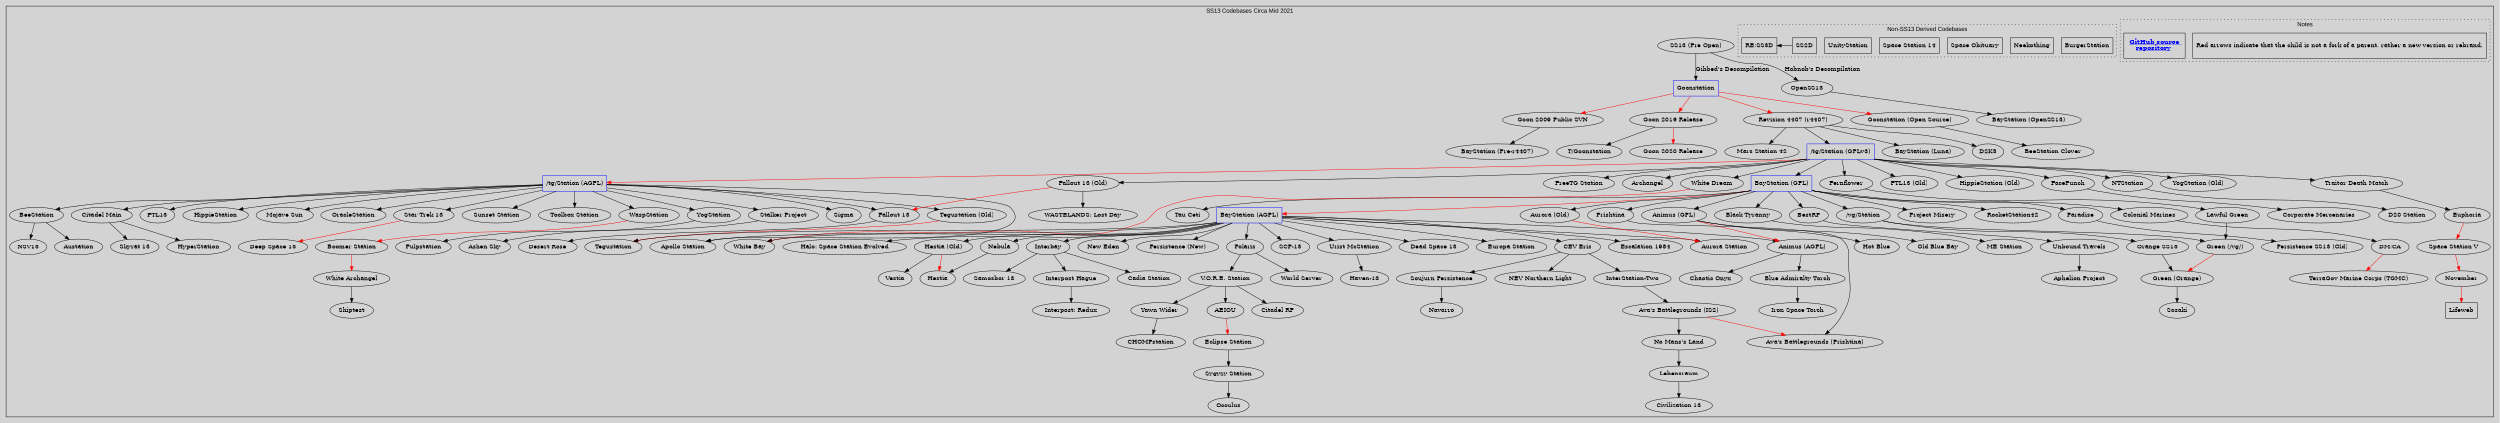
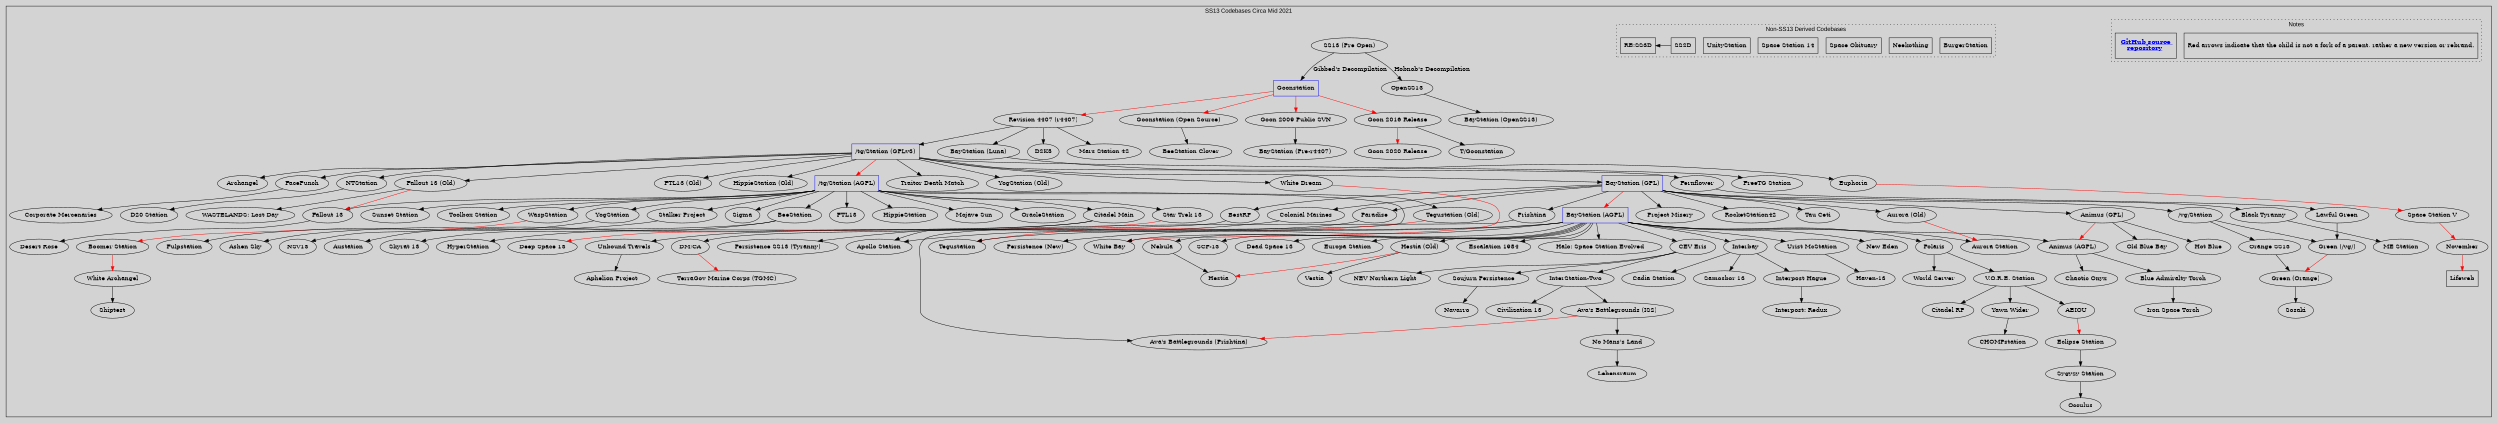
(2413, 200) -> (1480, 166)
(2312, 247) -> (778, 247)
(1679, 388) -> (1549, 294)
